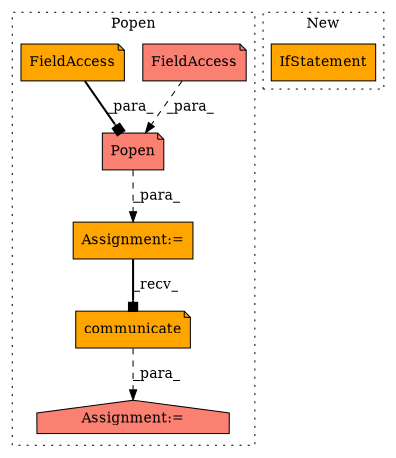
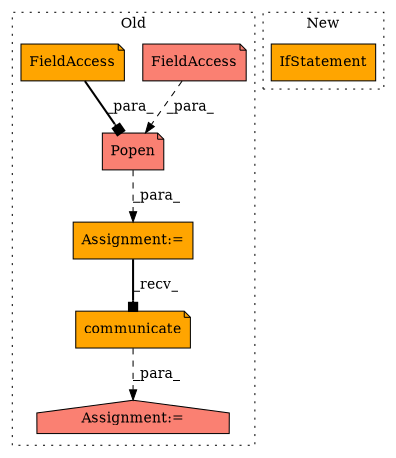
(134, 24) -> (134, 24)
